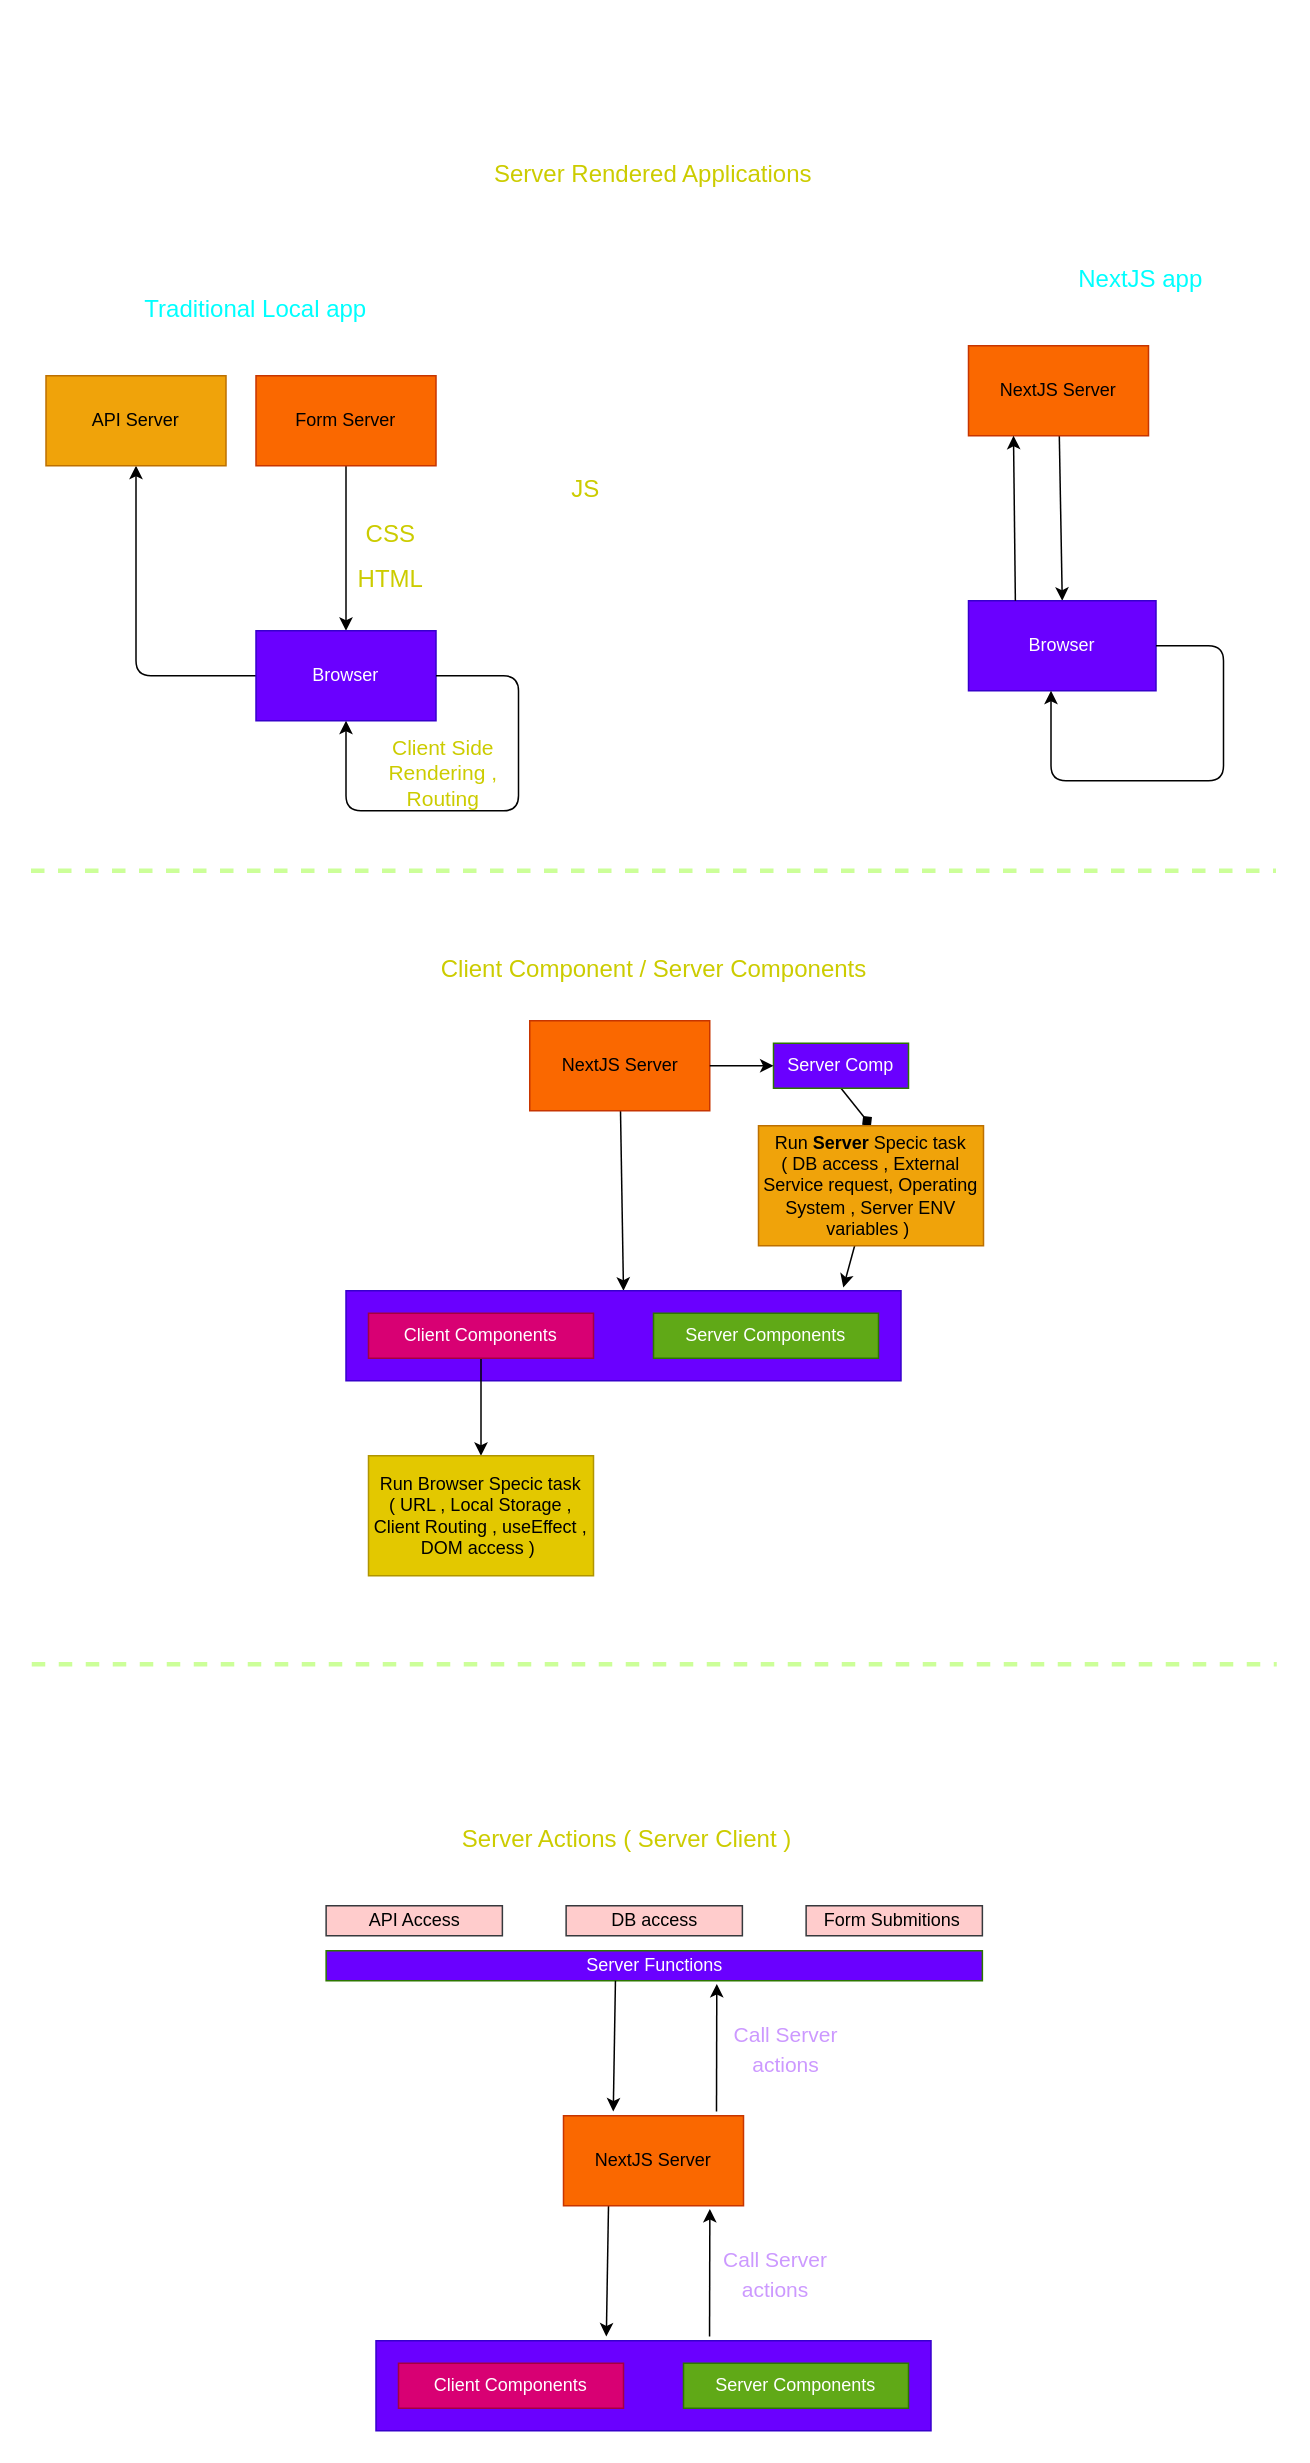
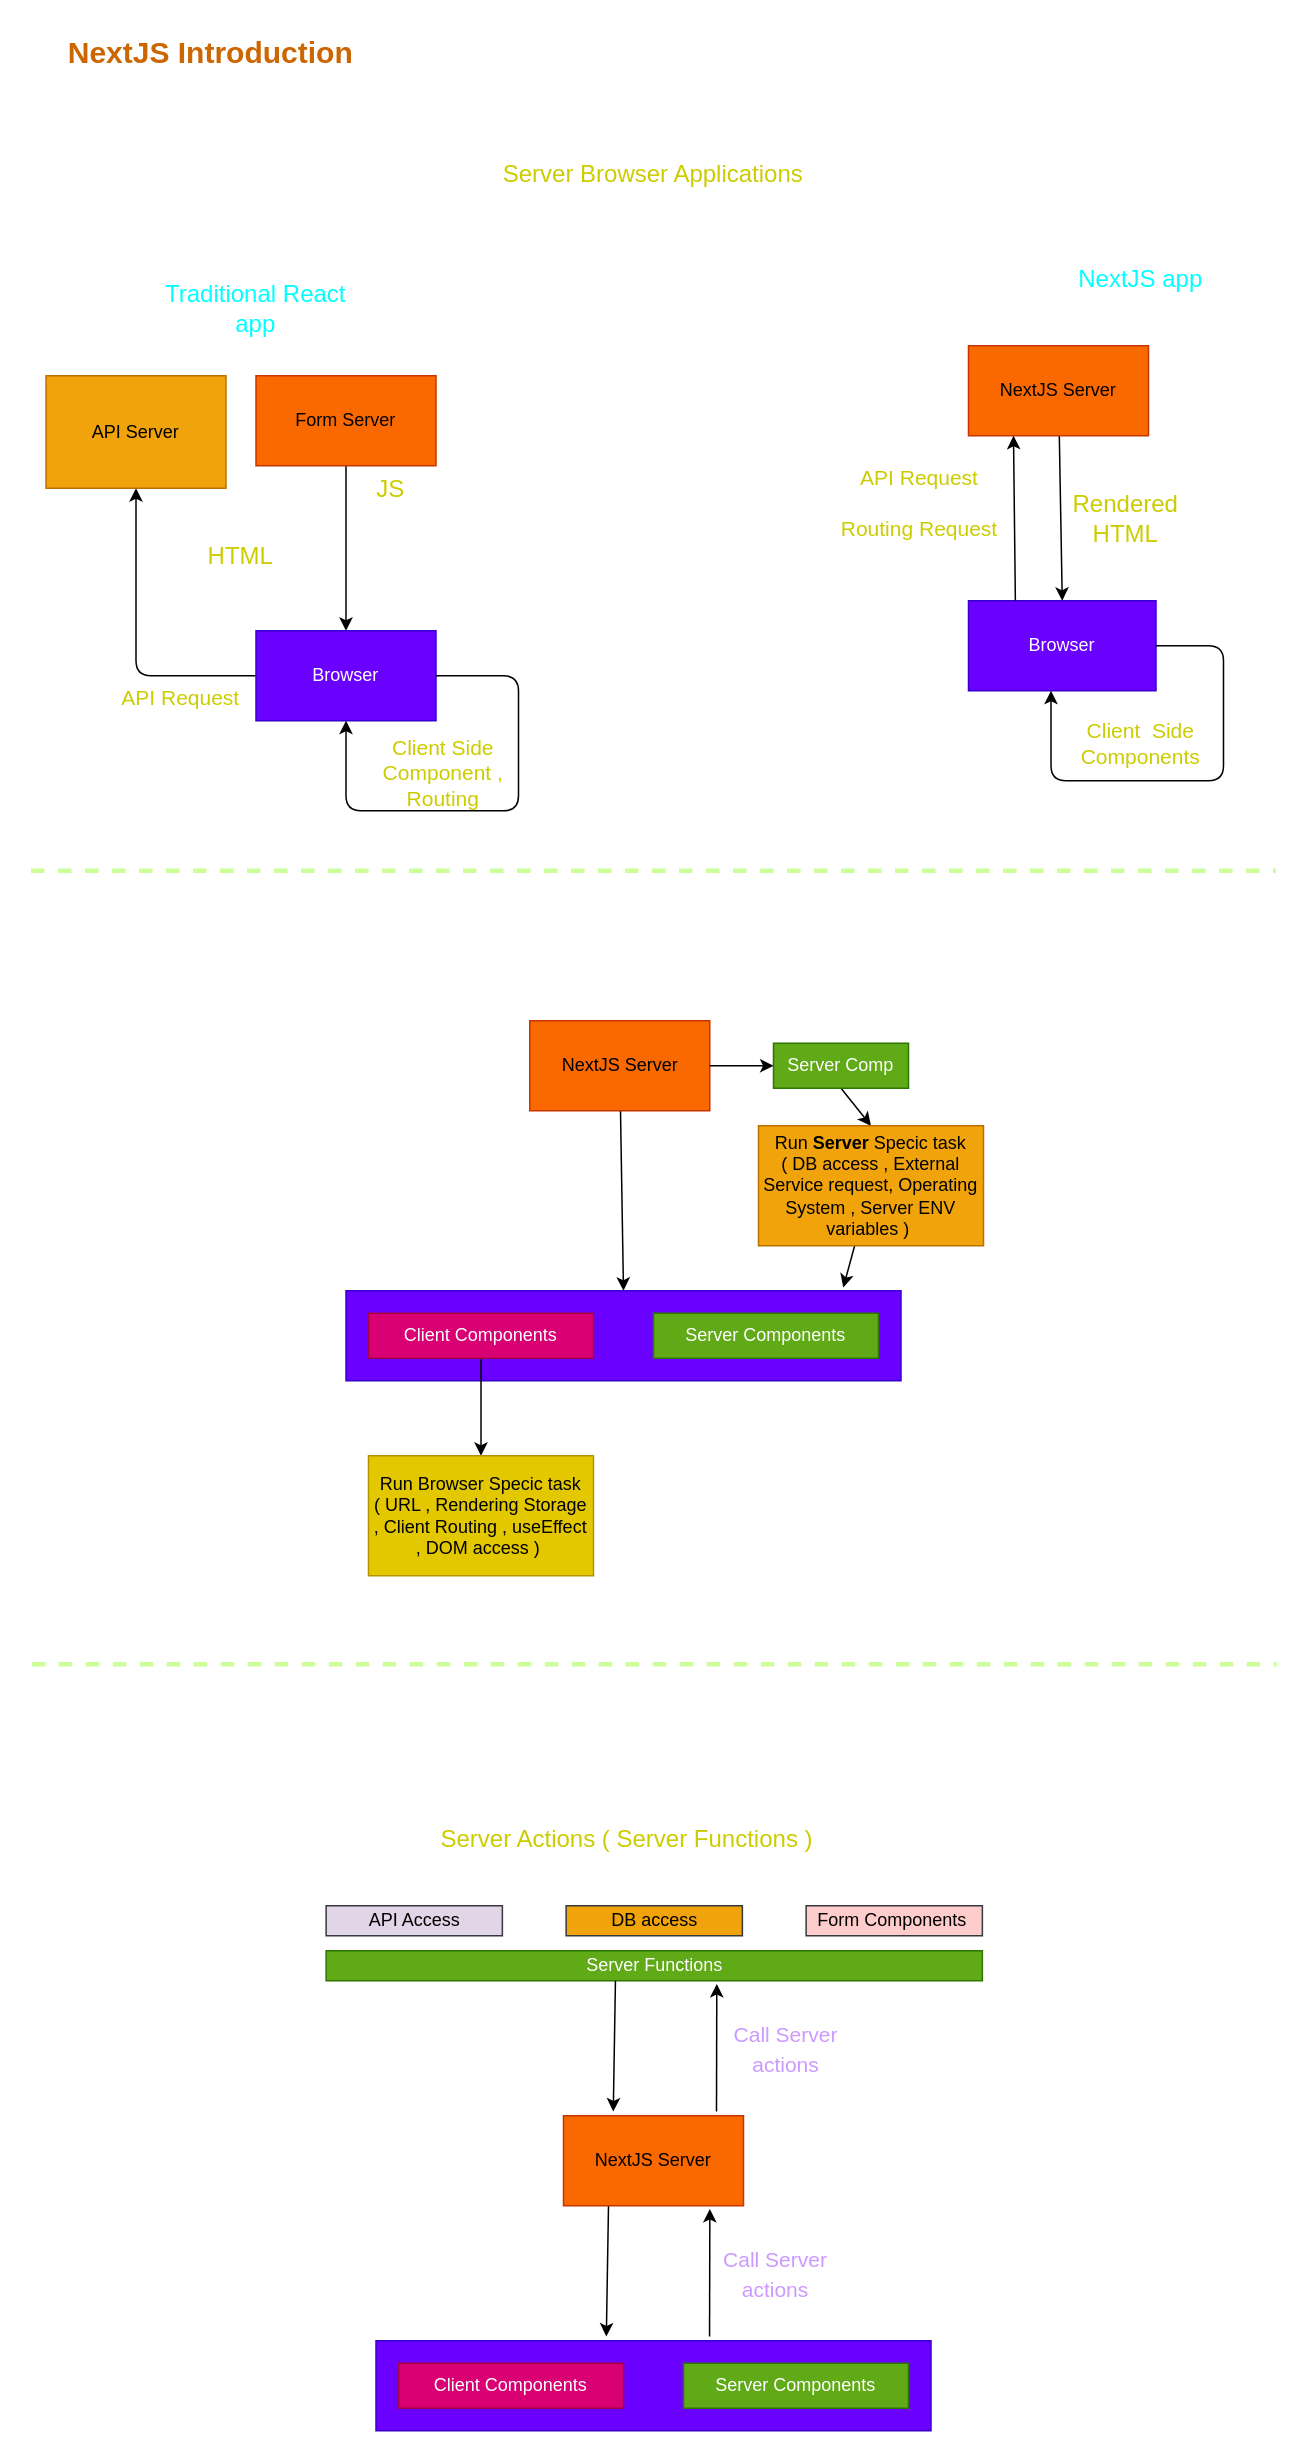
none -> (211, 53)
(653, 173) -> (653, 173)
(256, 308) -> (256, 308)
(136, 421) -> (136, 432)
(586, 488) -> (391, 488)
none -> (920, 503)
none -> (1126, 518)
(391, 533) -> none
(391, 578) -> (241, 556)
none -> (181, 698)
none -> (1141, 743)
(443, 773) -> (443, 773)
(654, 968) -> none
(841, 1066) -> (841, 1066)
(863, 1116) -> (864, 1117)
(481, 1516) -> (481, 1516)
(627, 1838) -> (627, 1838)
(414, 1921) -> (414, 1921)
(654, 1921) -> (654, 1921)
(895, 1921) -> (895, 1921)
(654, 1966) -> (654, 1966)
